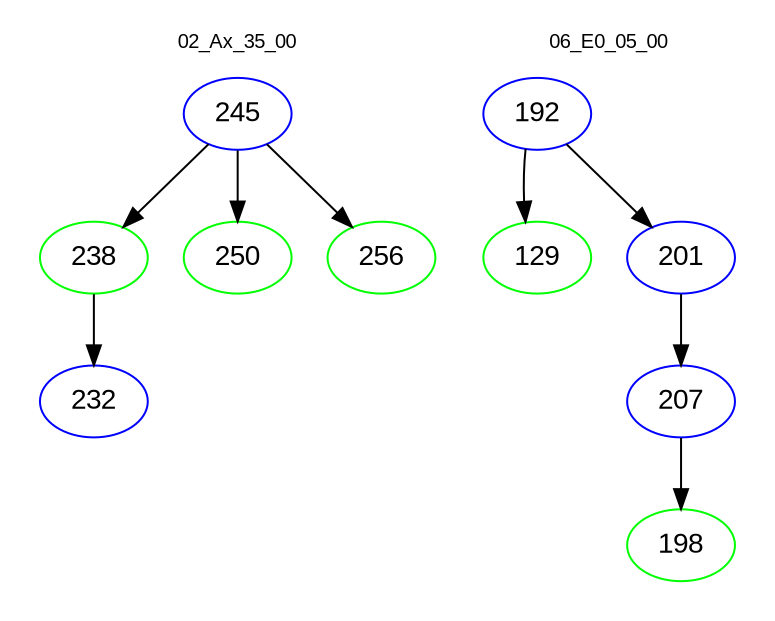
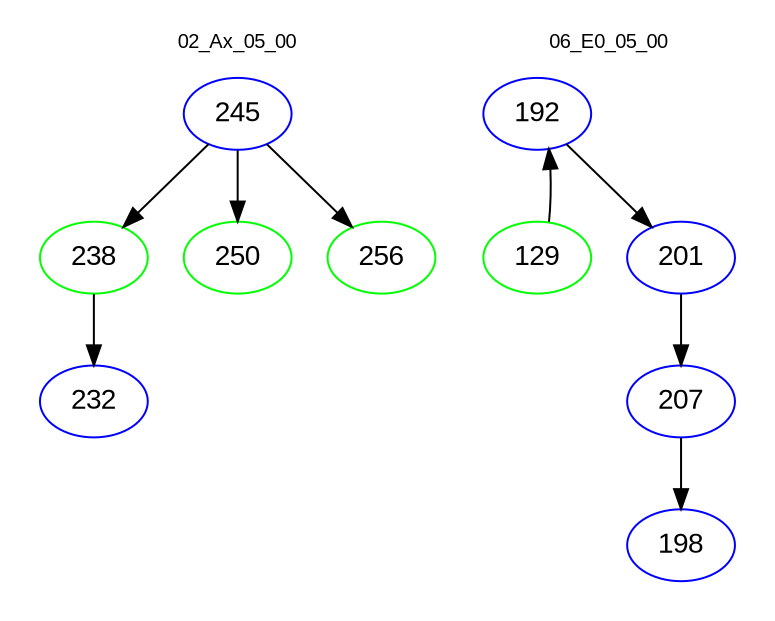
(238, 43) -> (238, 43)
(524, 175) -> (551, 196)
(681, 545) -> (681, 545)
